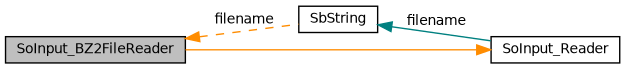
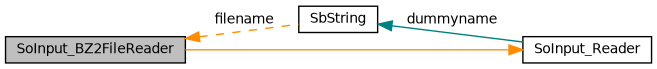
(434, 21) -> (450, 20)
